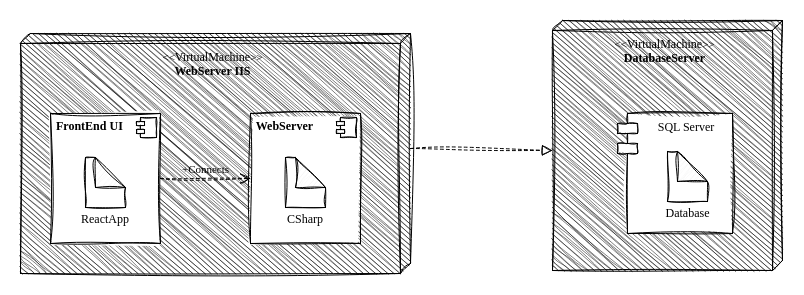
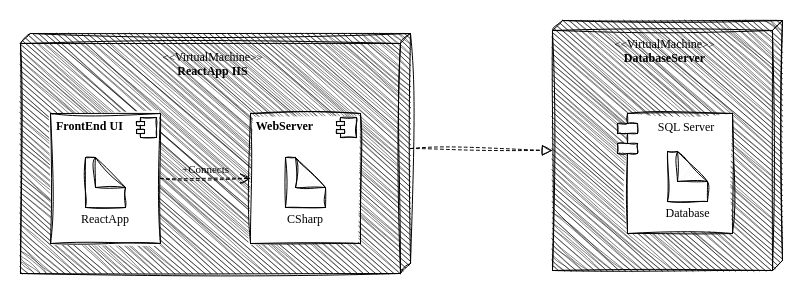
(213, 65) -> (213, 65)
